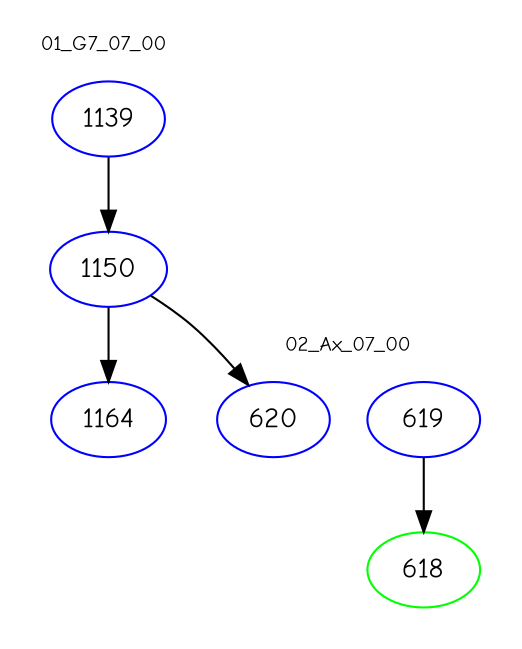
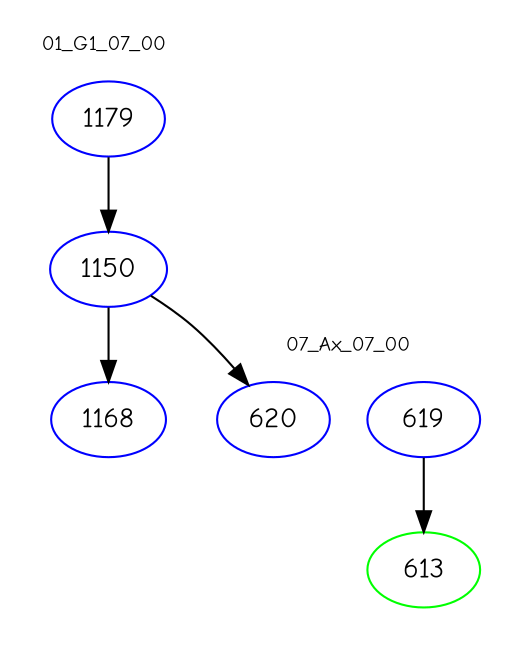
(104, 45) -> (104, 45)
(109, 119) -> (109, 119)
(349, 345) -> (349, 345)
(109, 420) -> (109, 420)
(424, 570) -> (424, 570)
